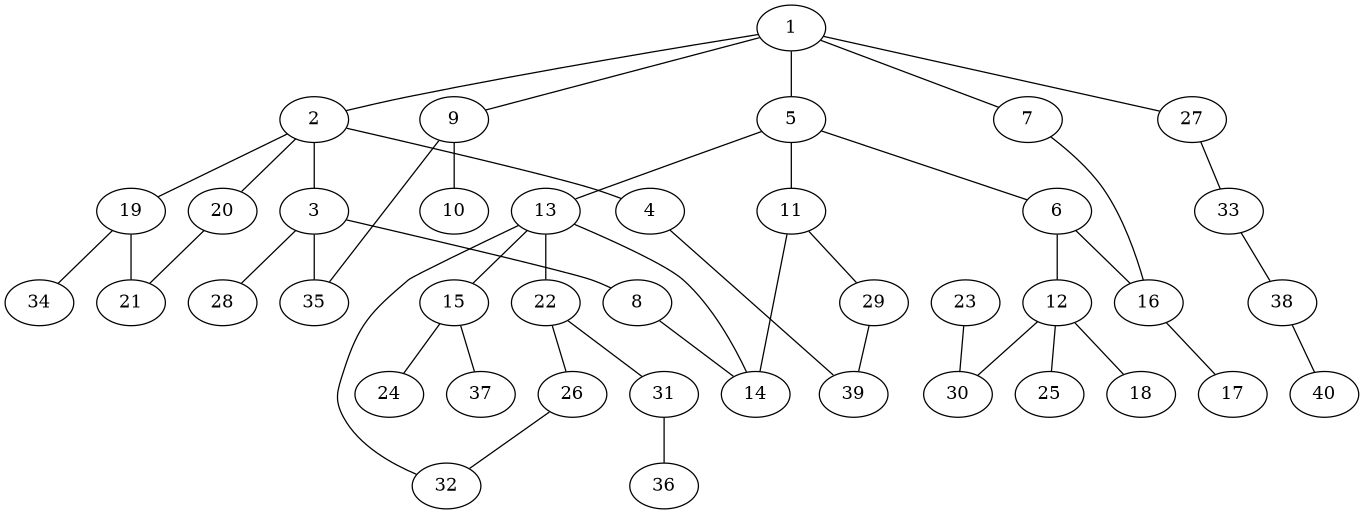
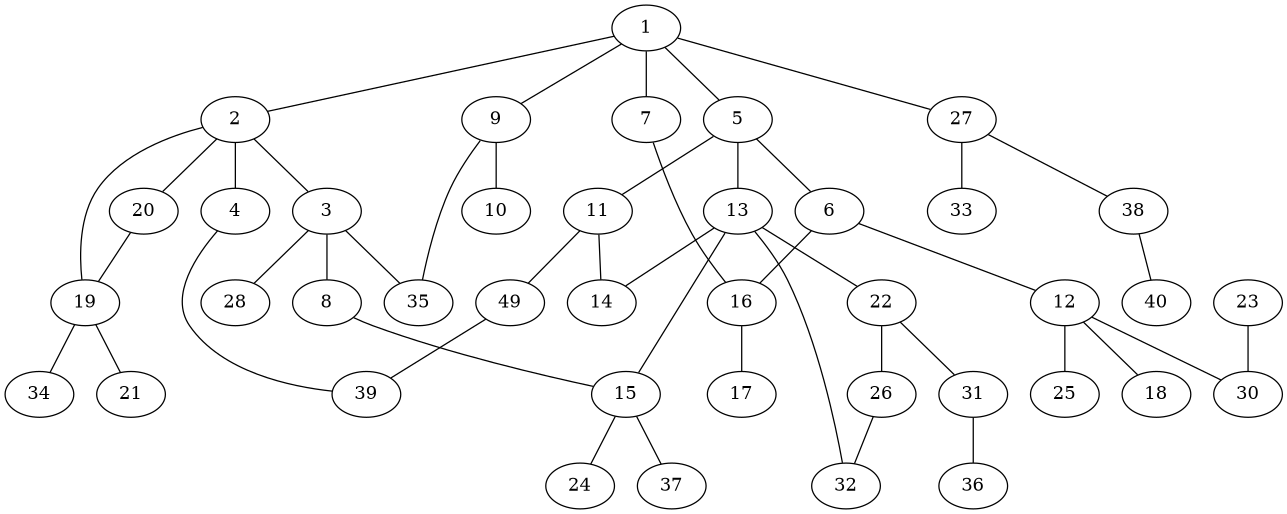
(177, 257) -> (114, 257)
(1256, 257) -> (1048, 165)
(874, 303) -> (510, 303)
(697, 349) -> (472, 357)
